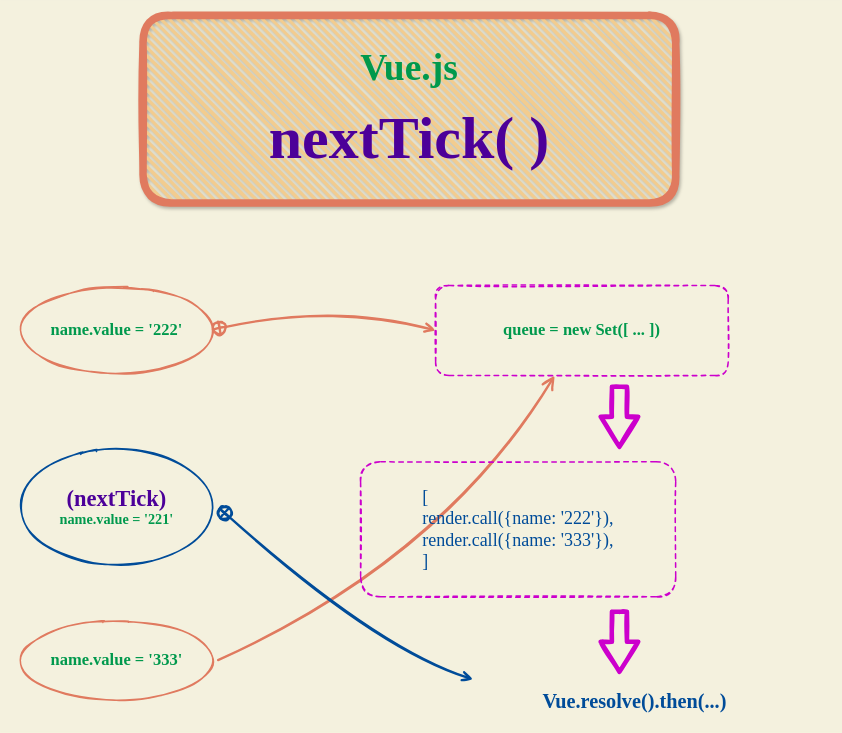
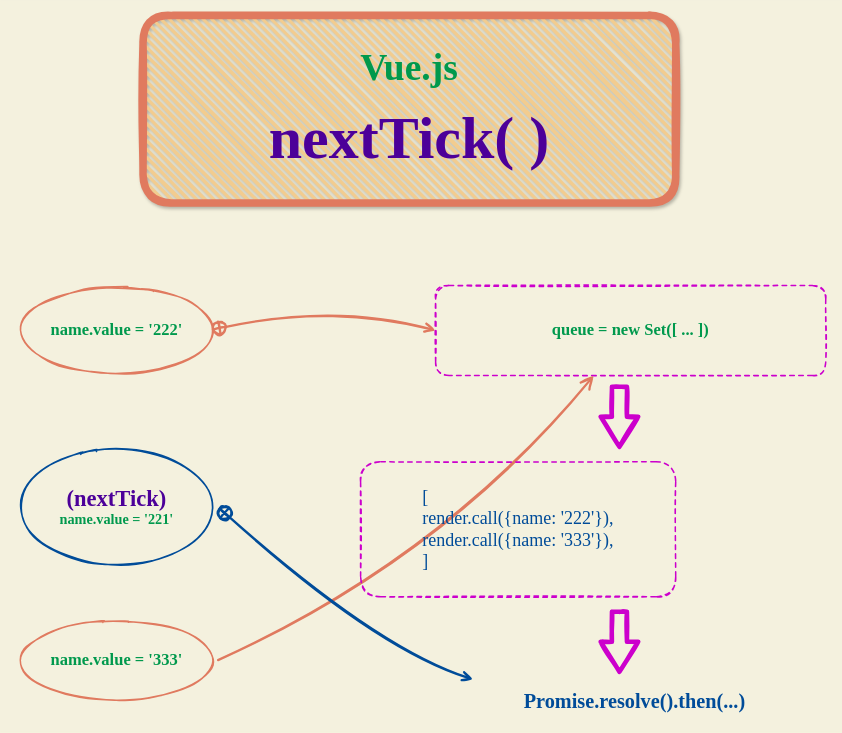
(582, 330) -> (630, 330)
(635, 702) -> (635, 702)
